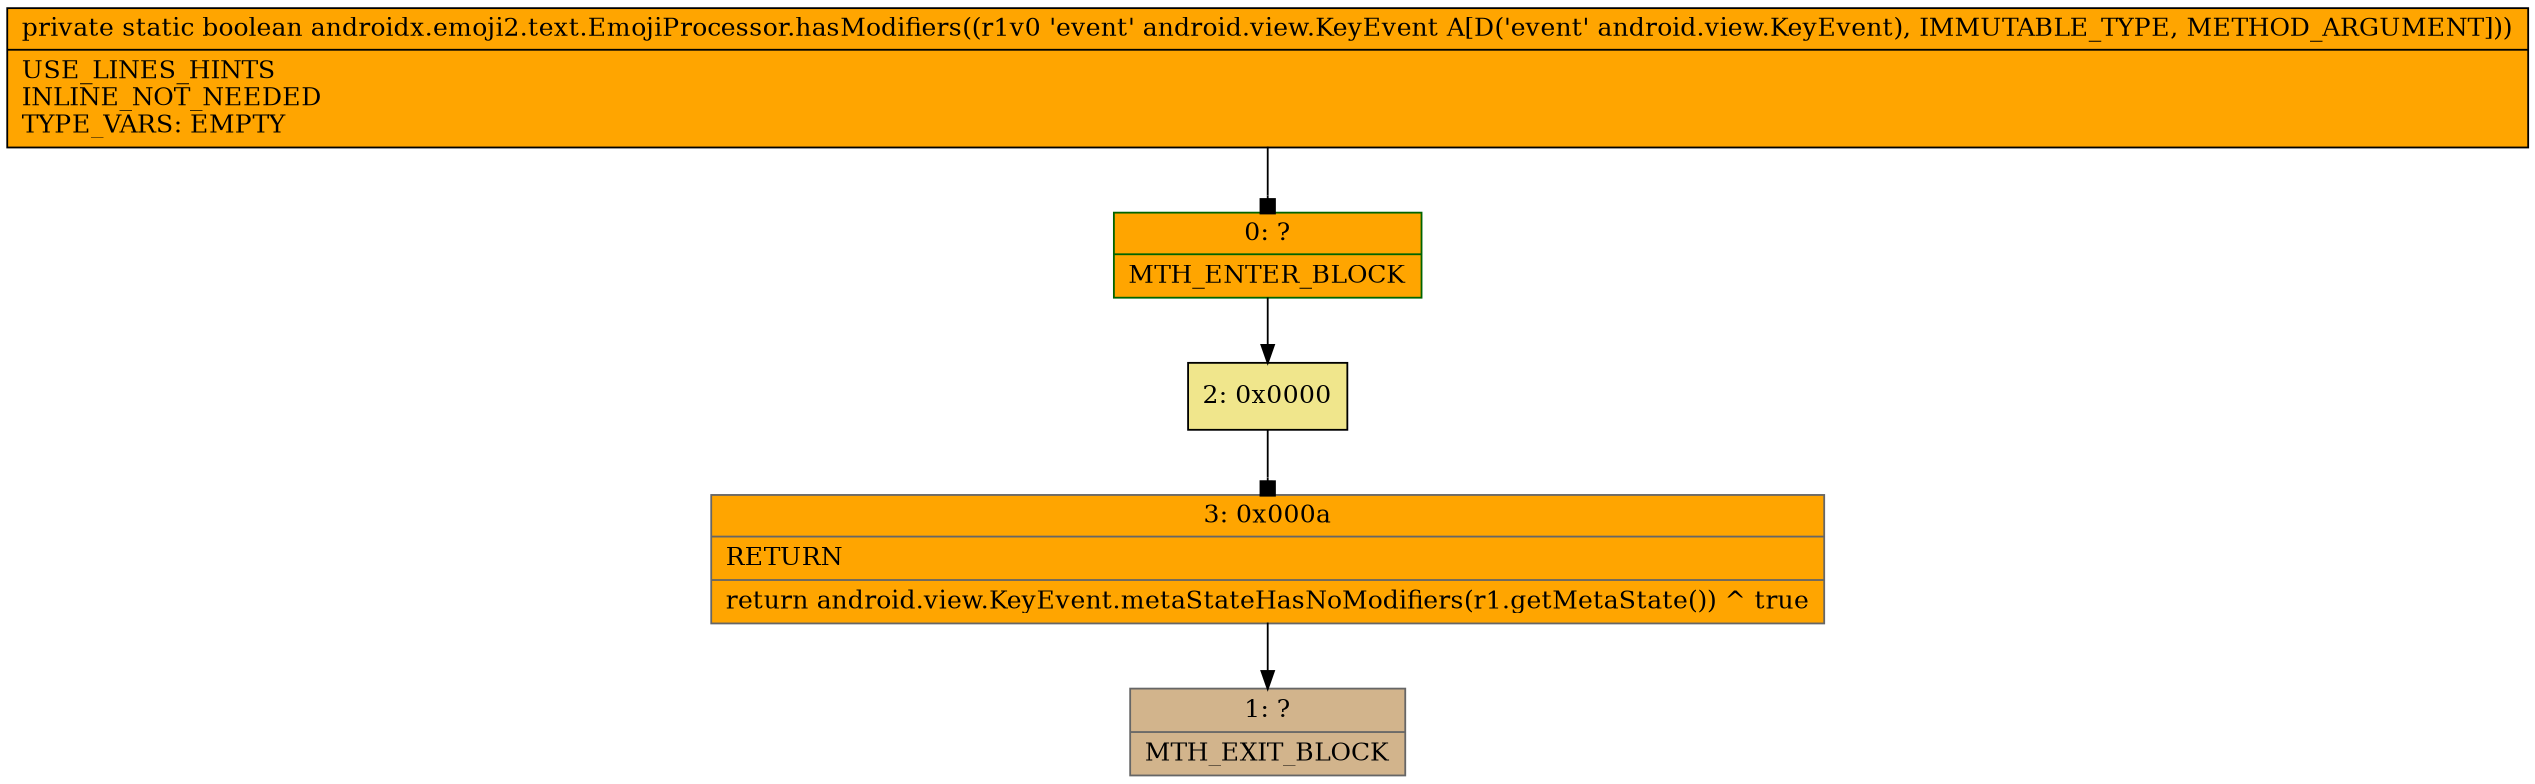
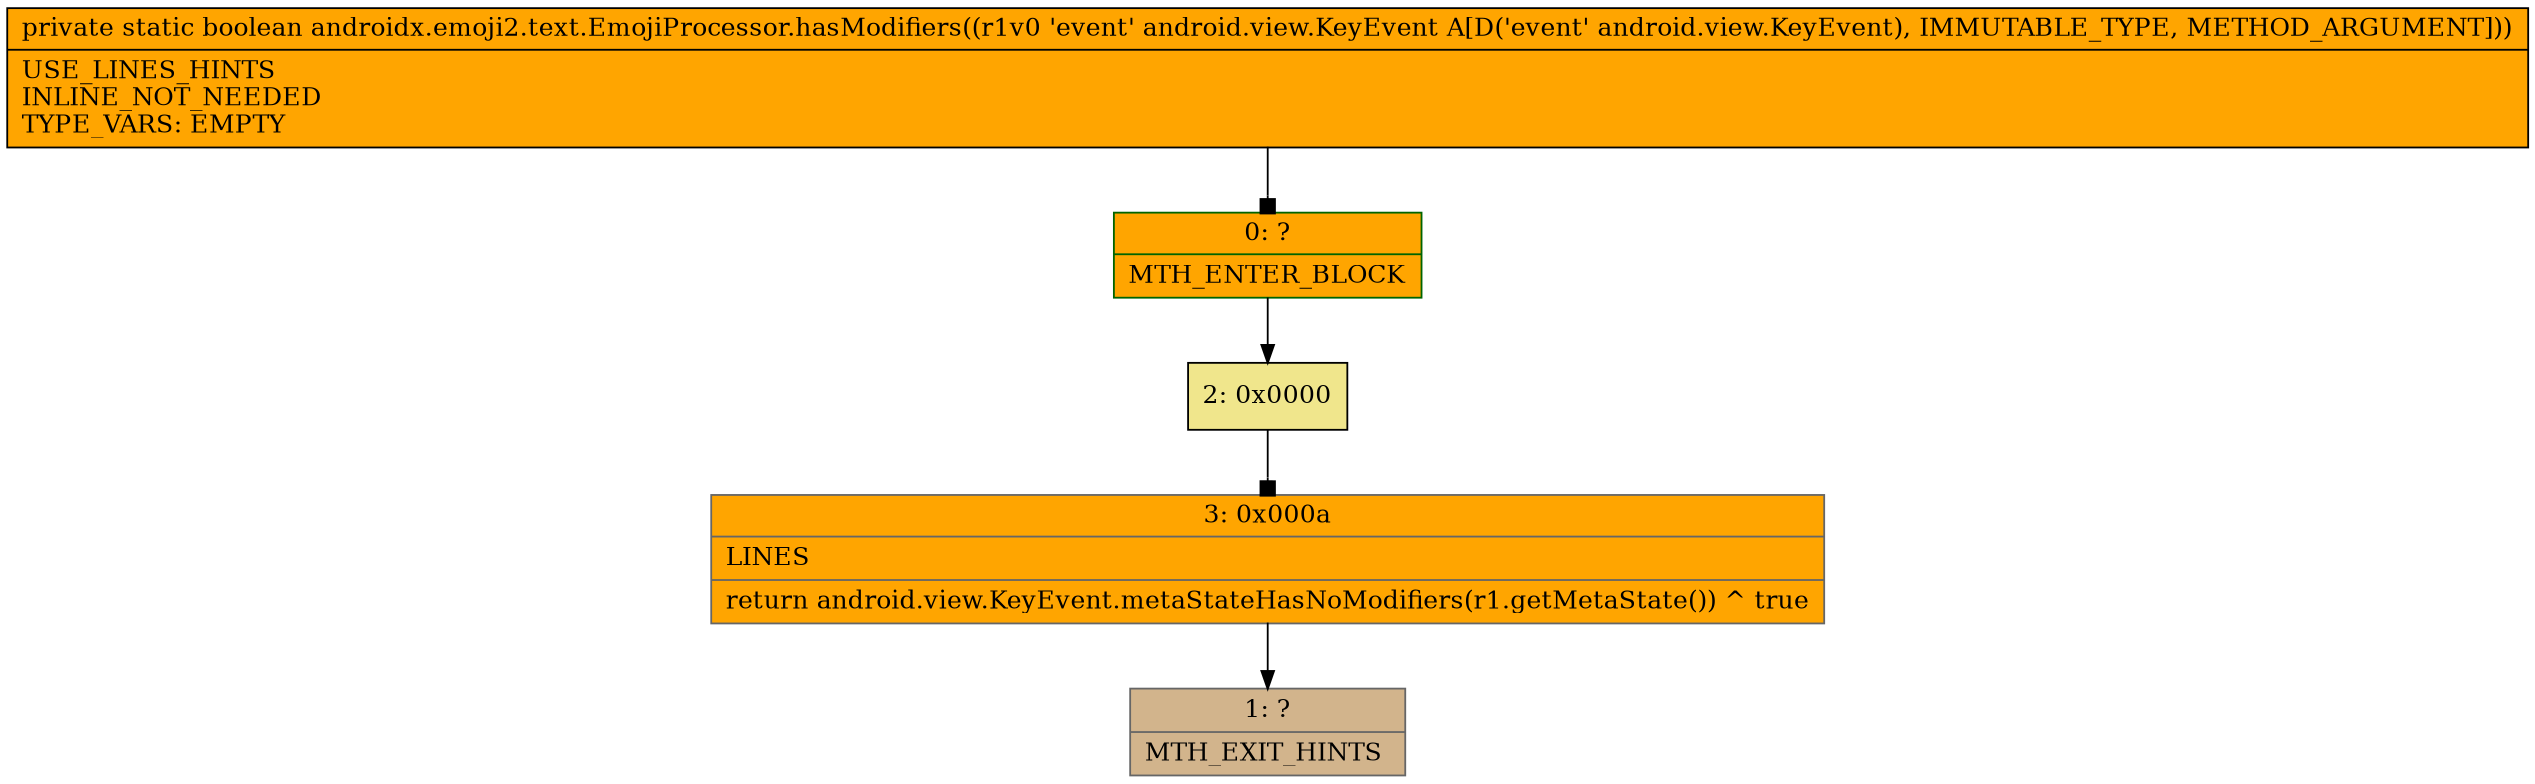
(785, 557) -> (768, 557)
(1268, 753) -> (1264, 753)
